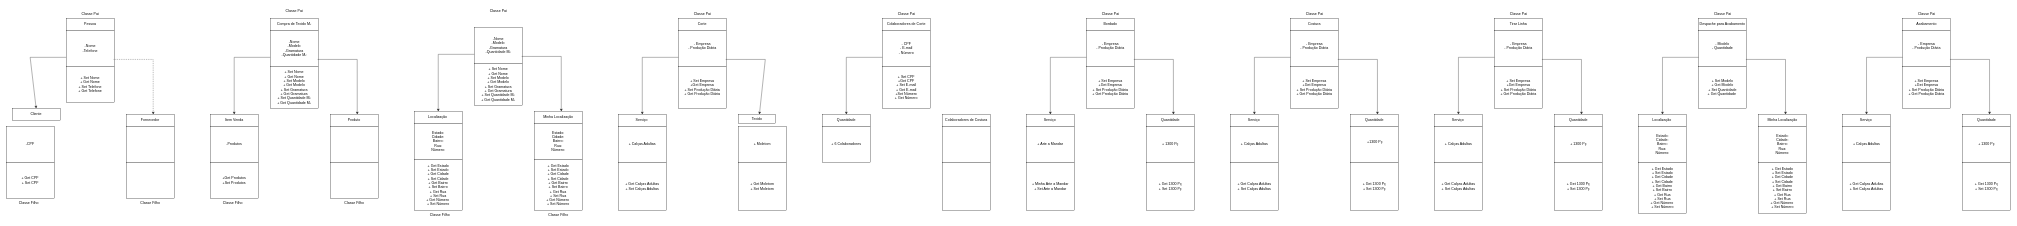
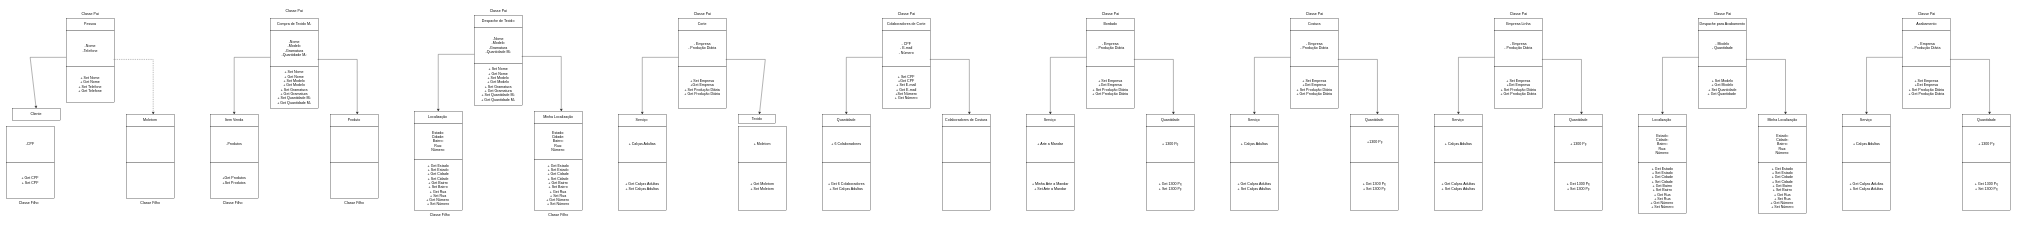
none -> (498, 21)
(1518, 24) -> (1518, 24)
none -> (969, 111)
(150, 120) -> (150, 120)
none -> (846, 186)
